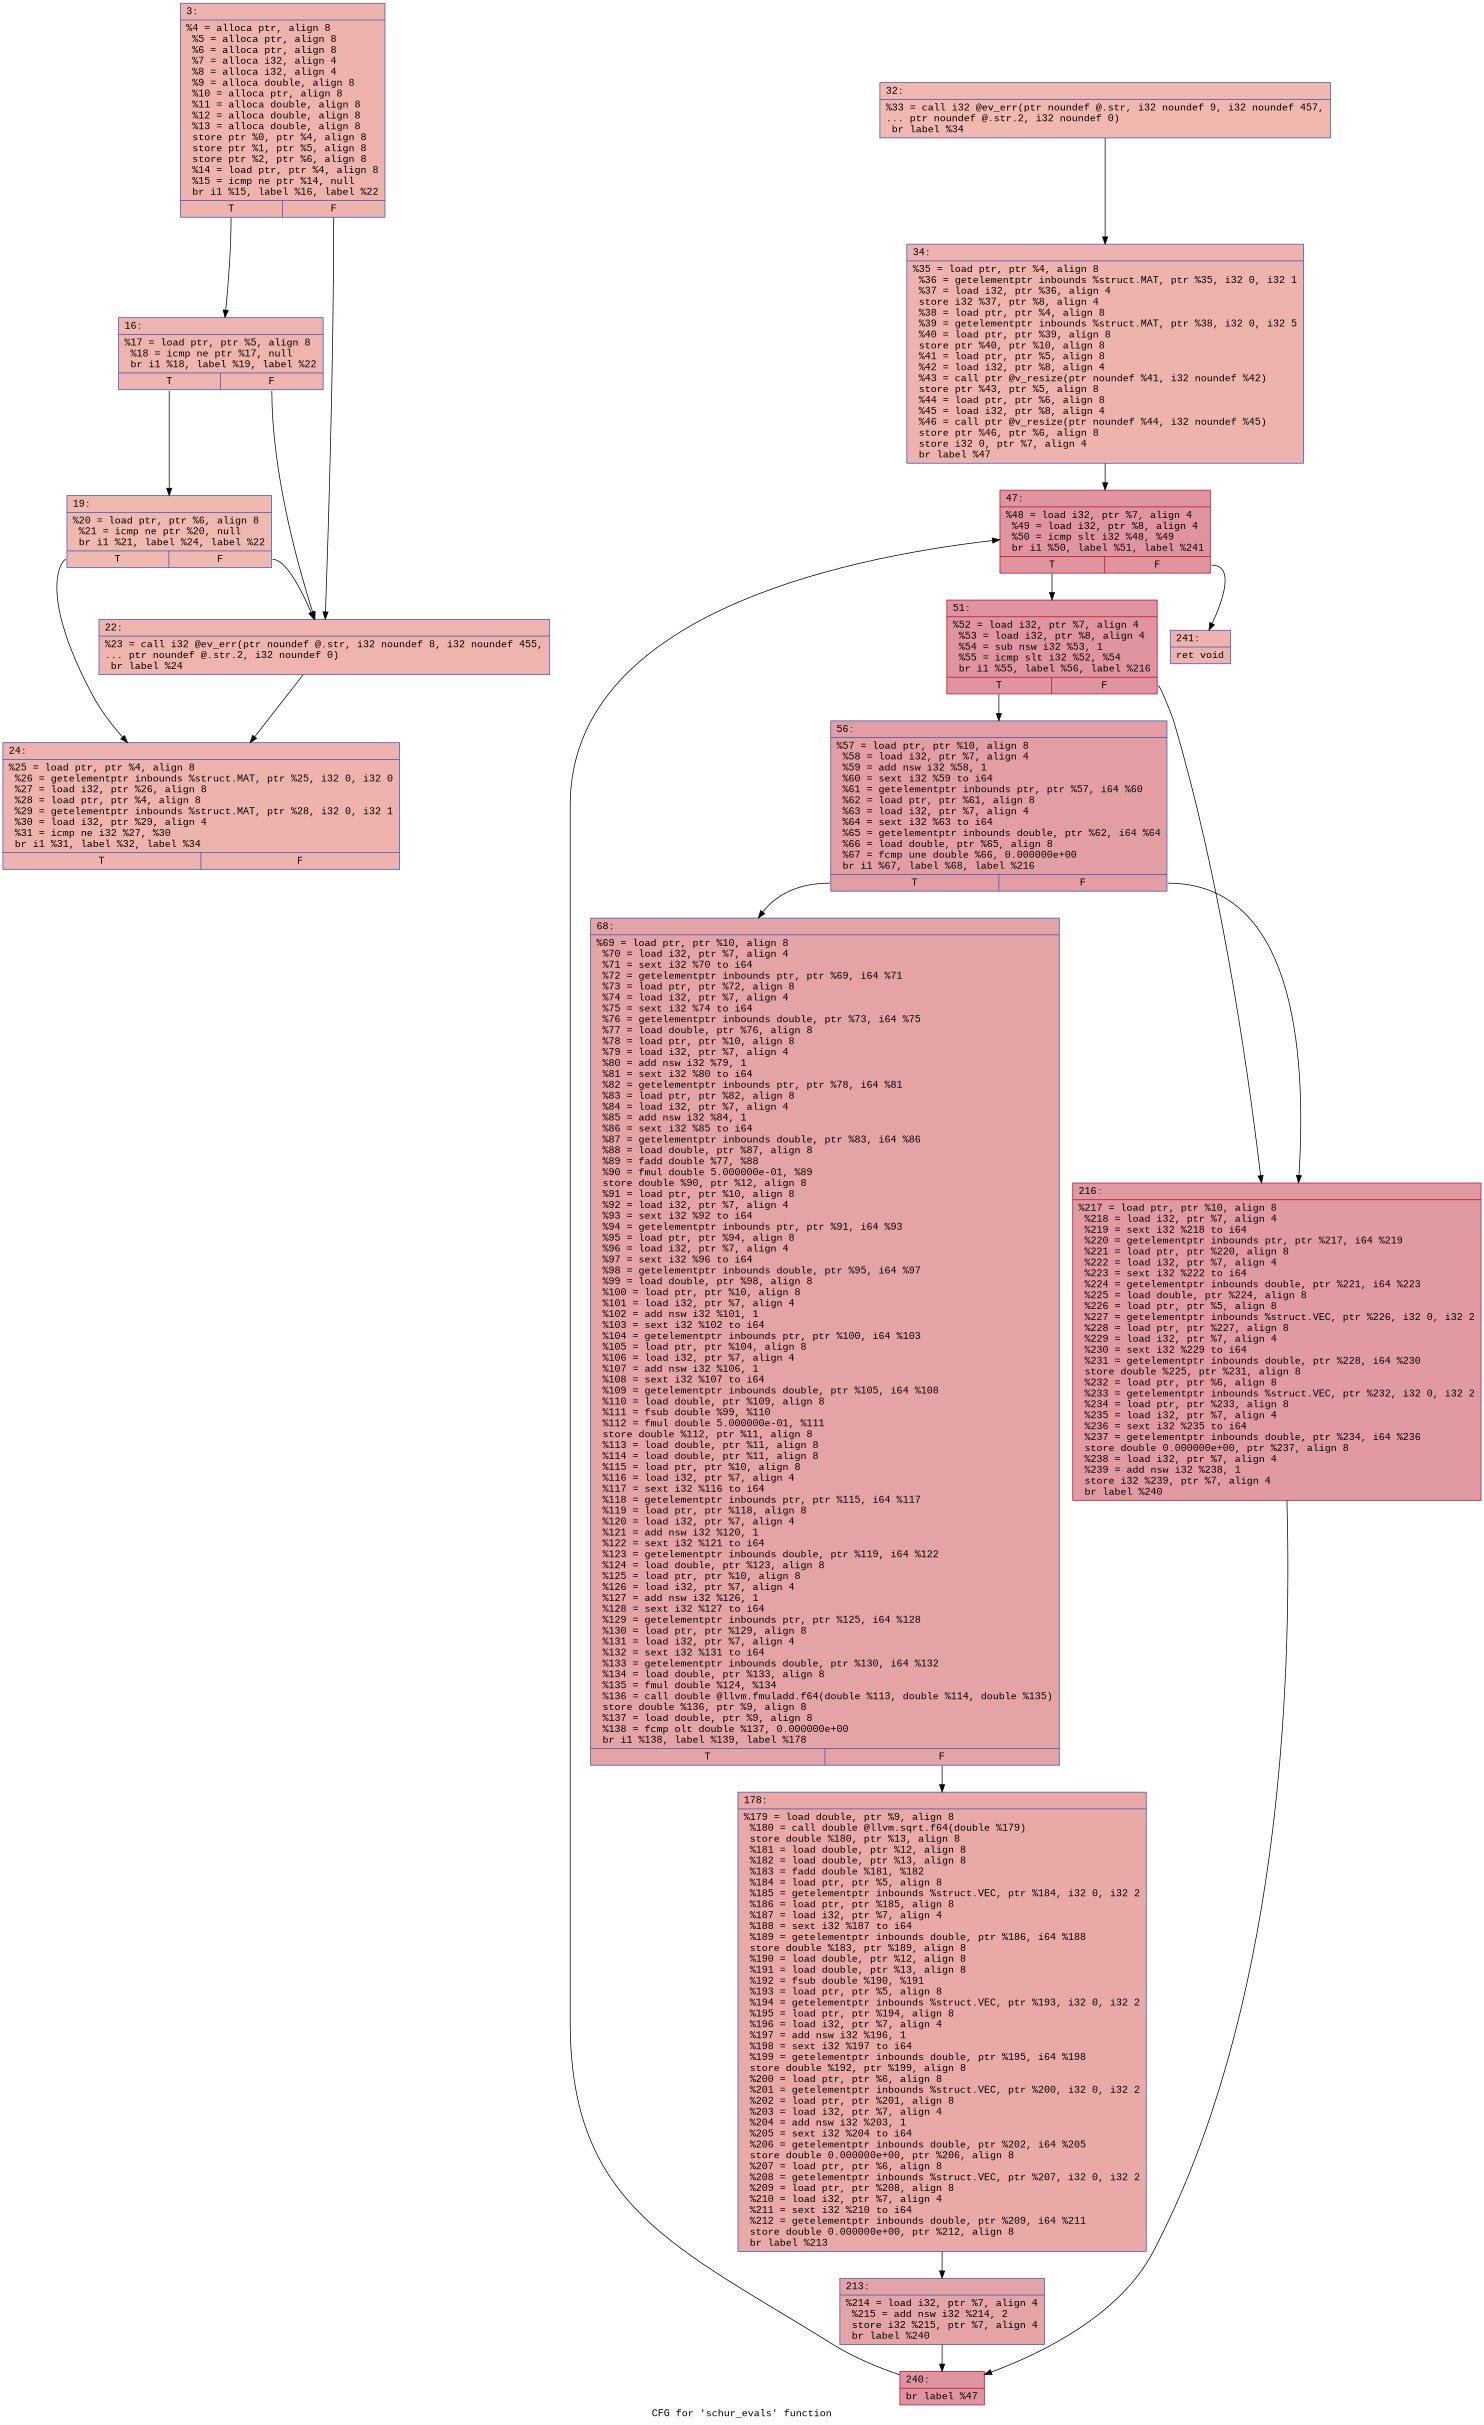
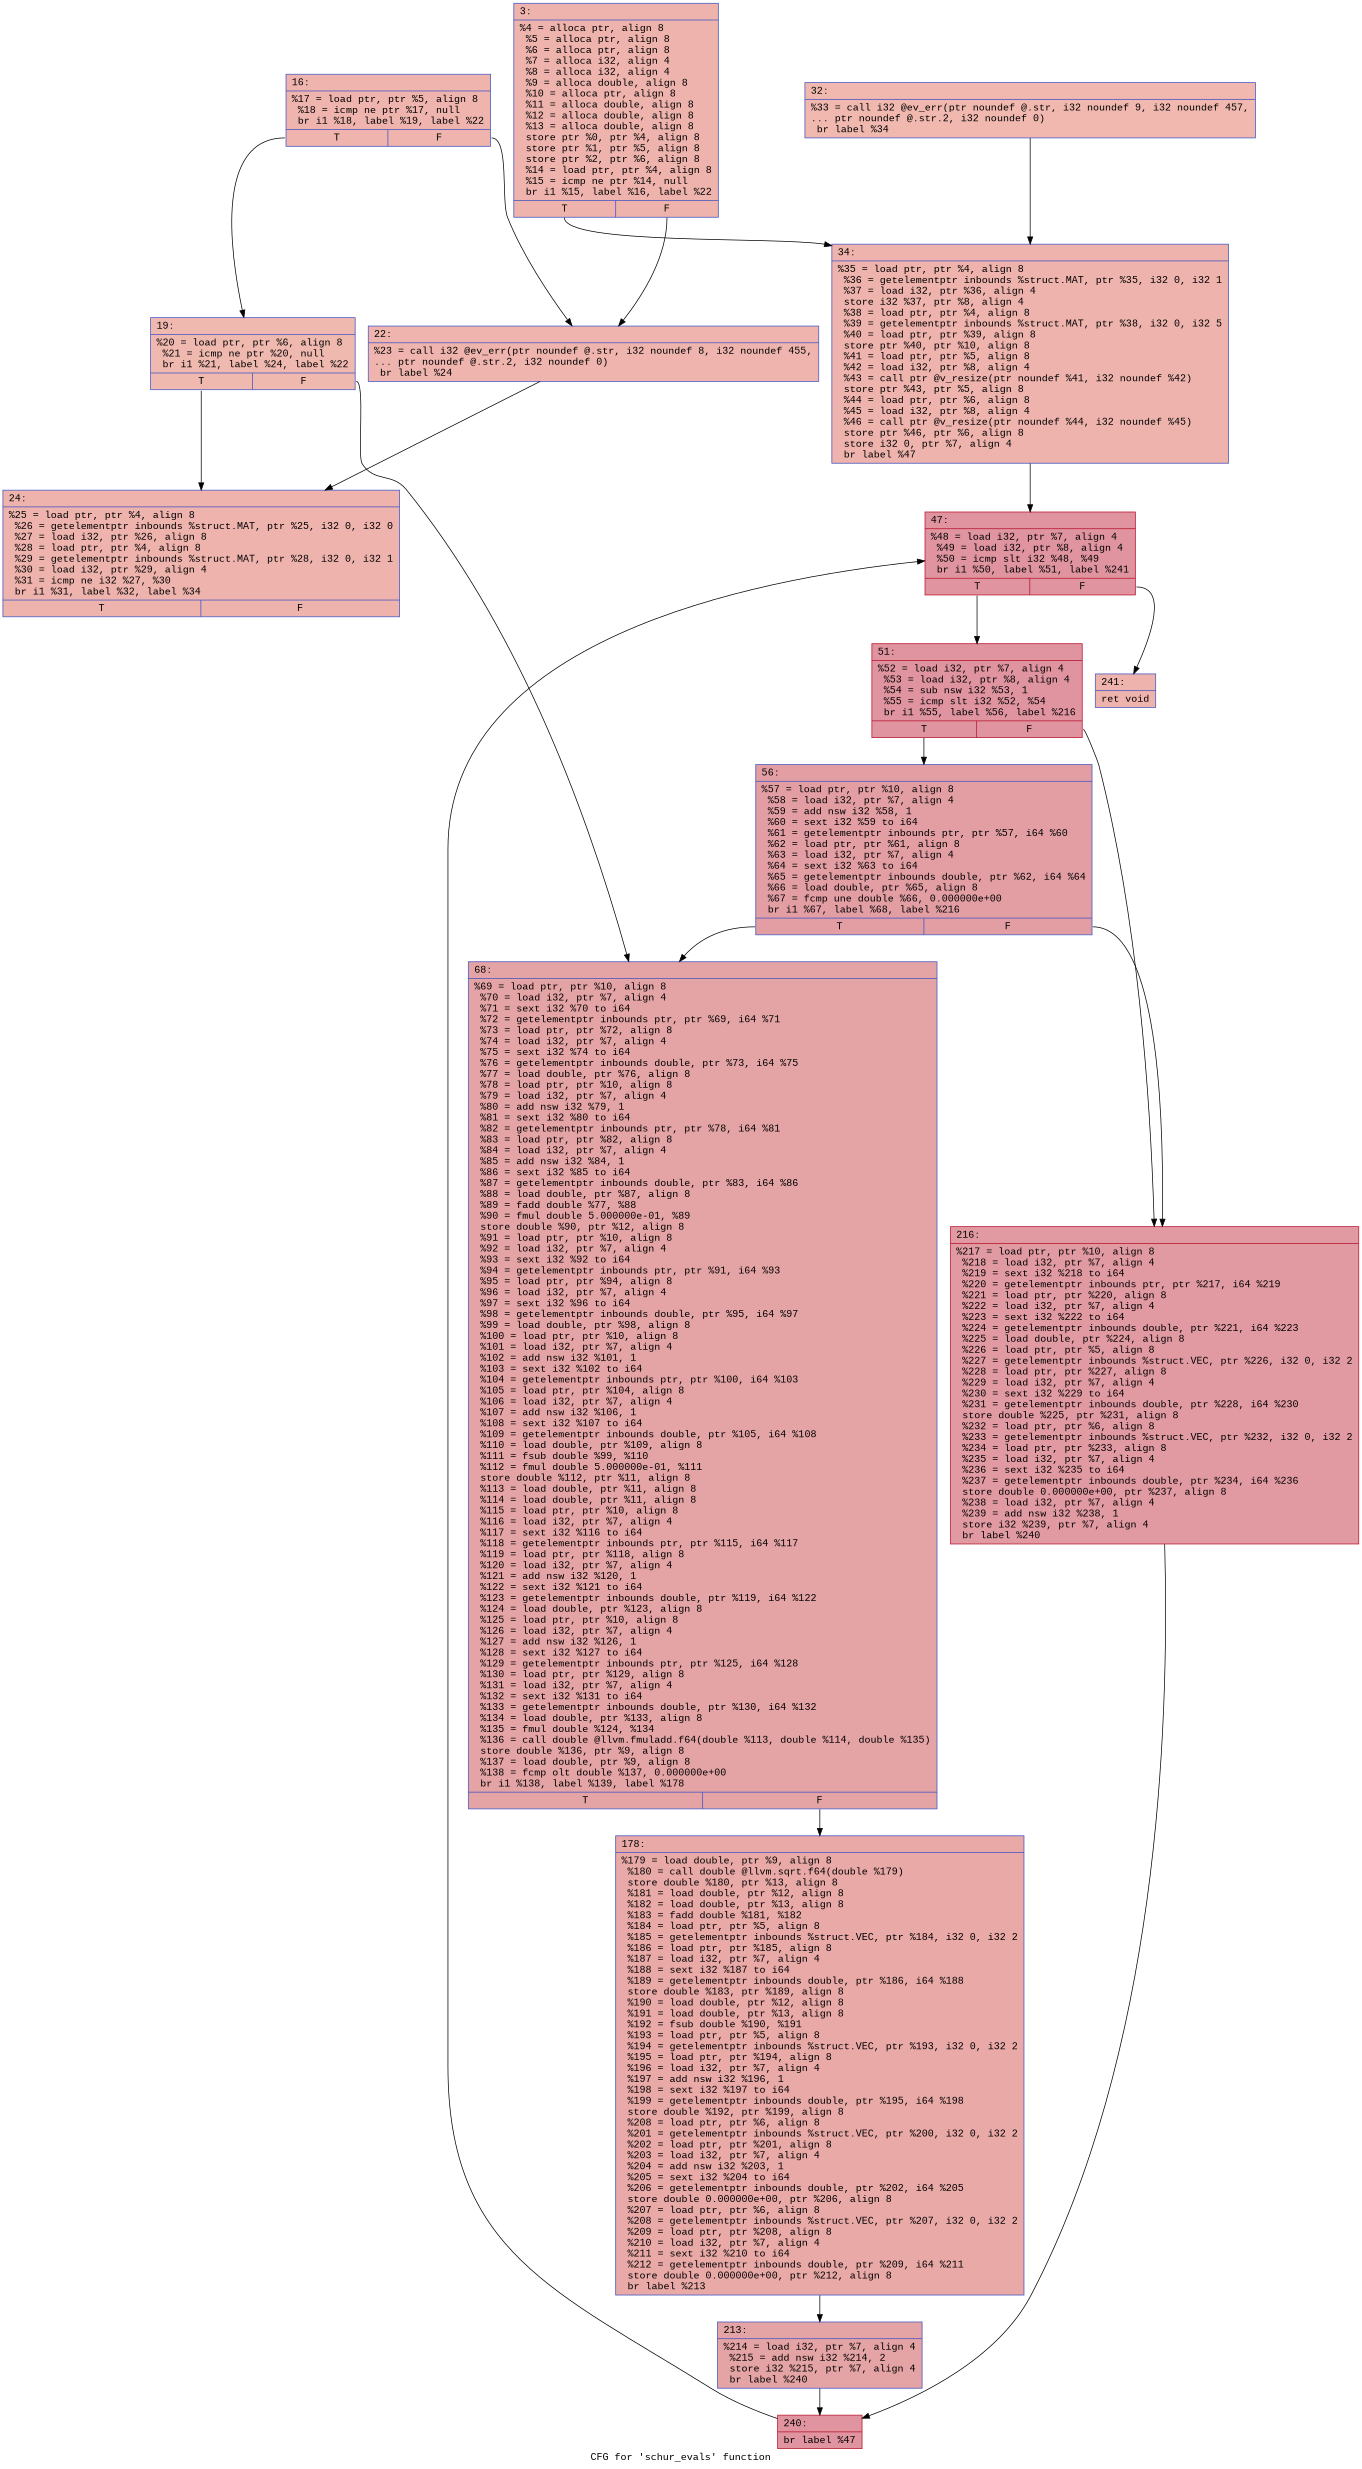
(229, 264) -> (692, 239)
(296, 582) -> (510, 650)
(843, 2079) -> (721, 2123)
